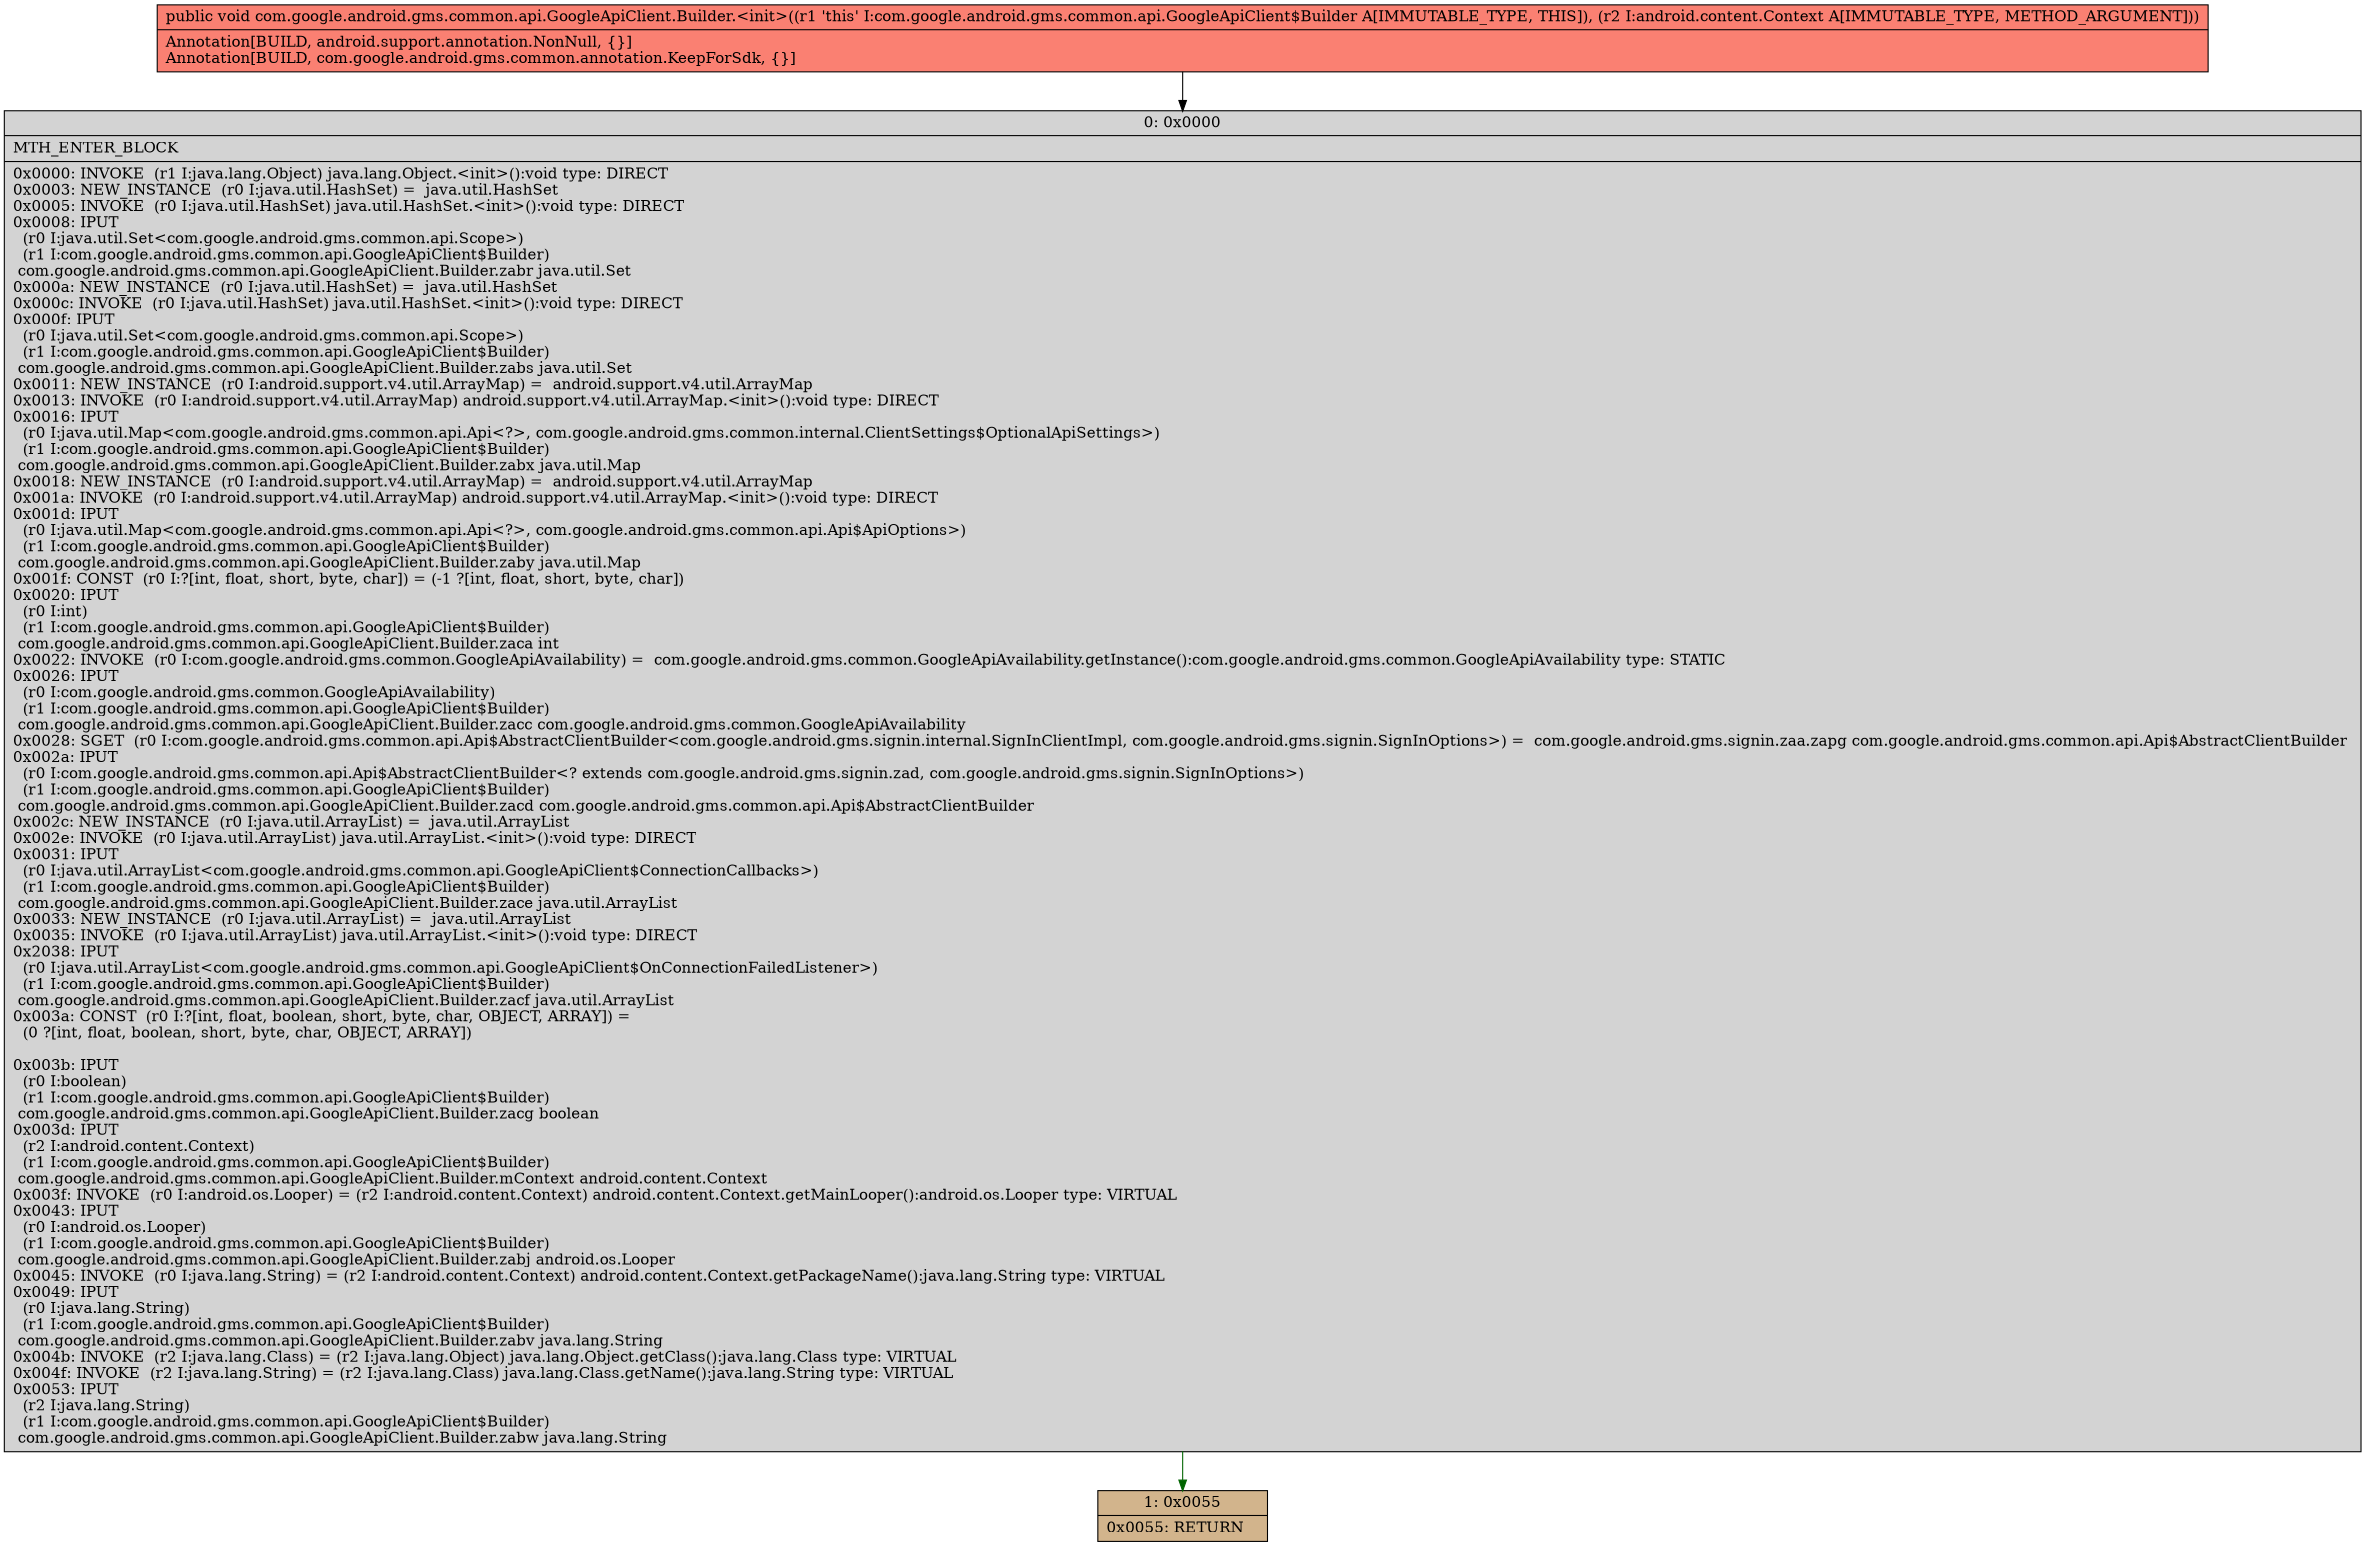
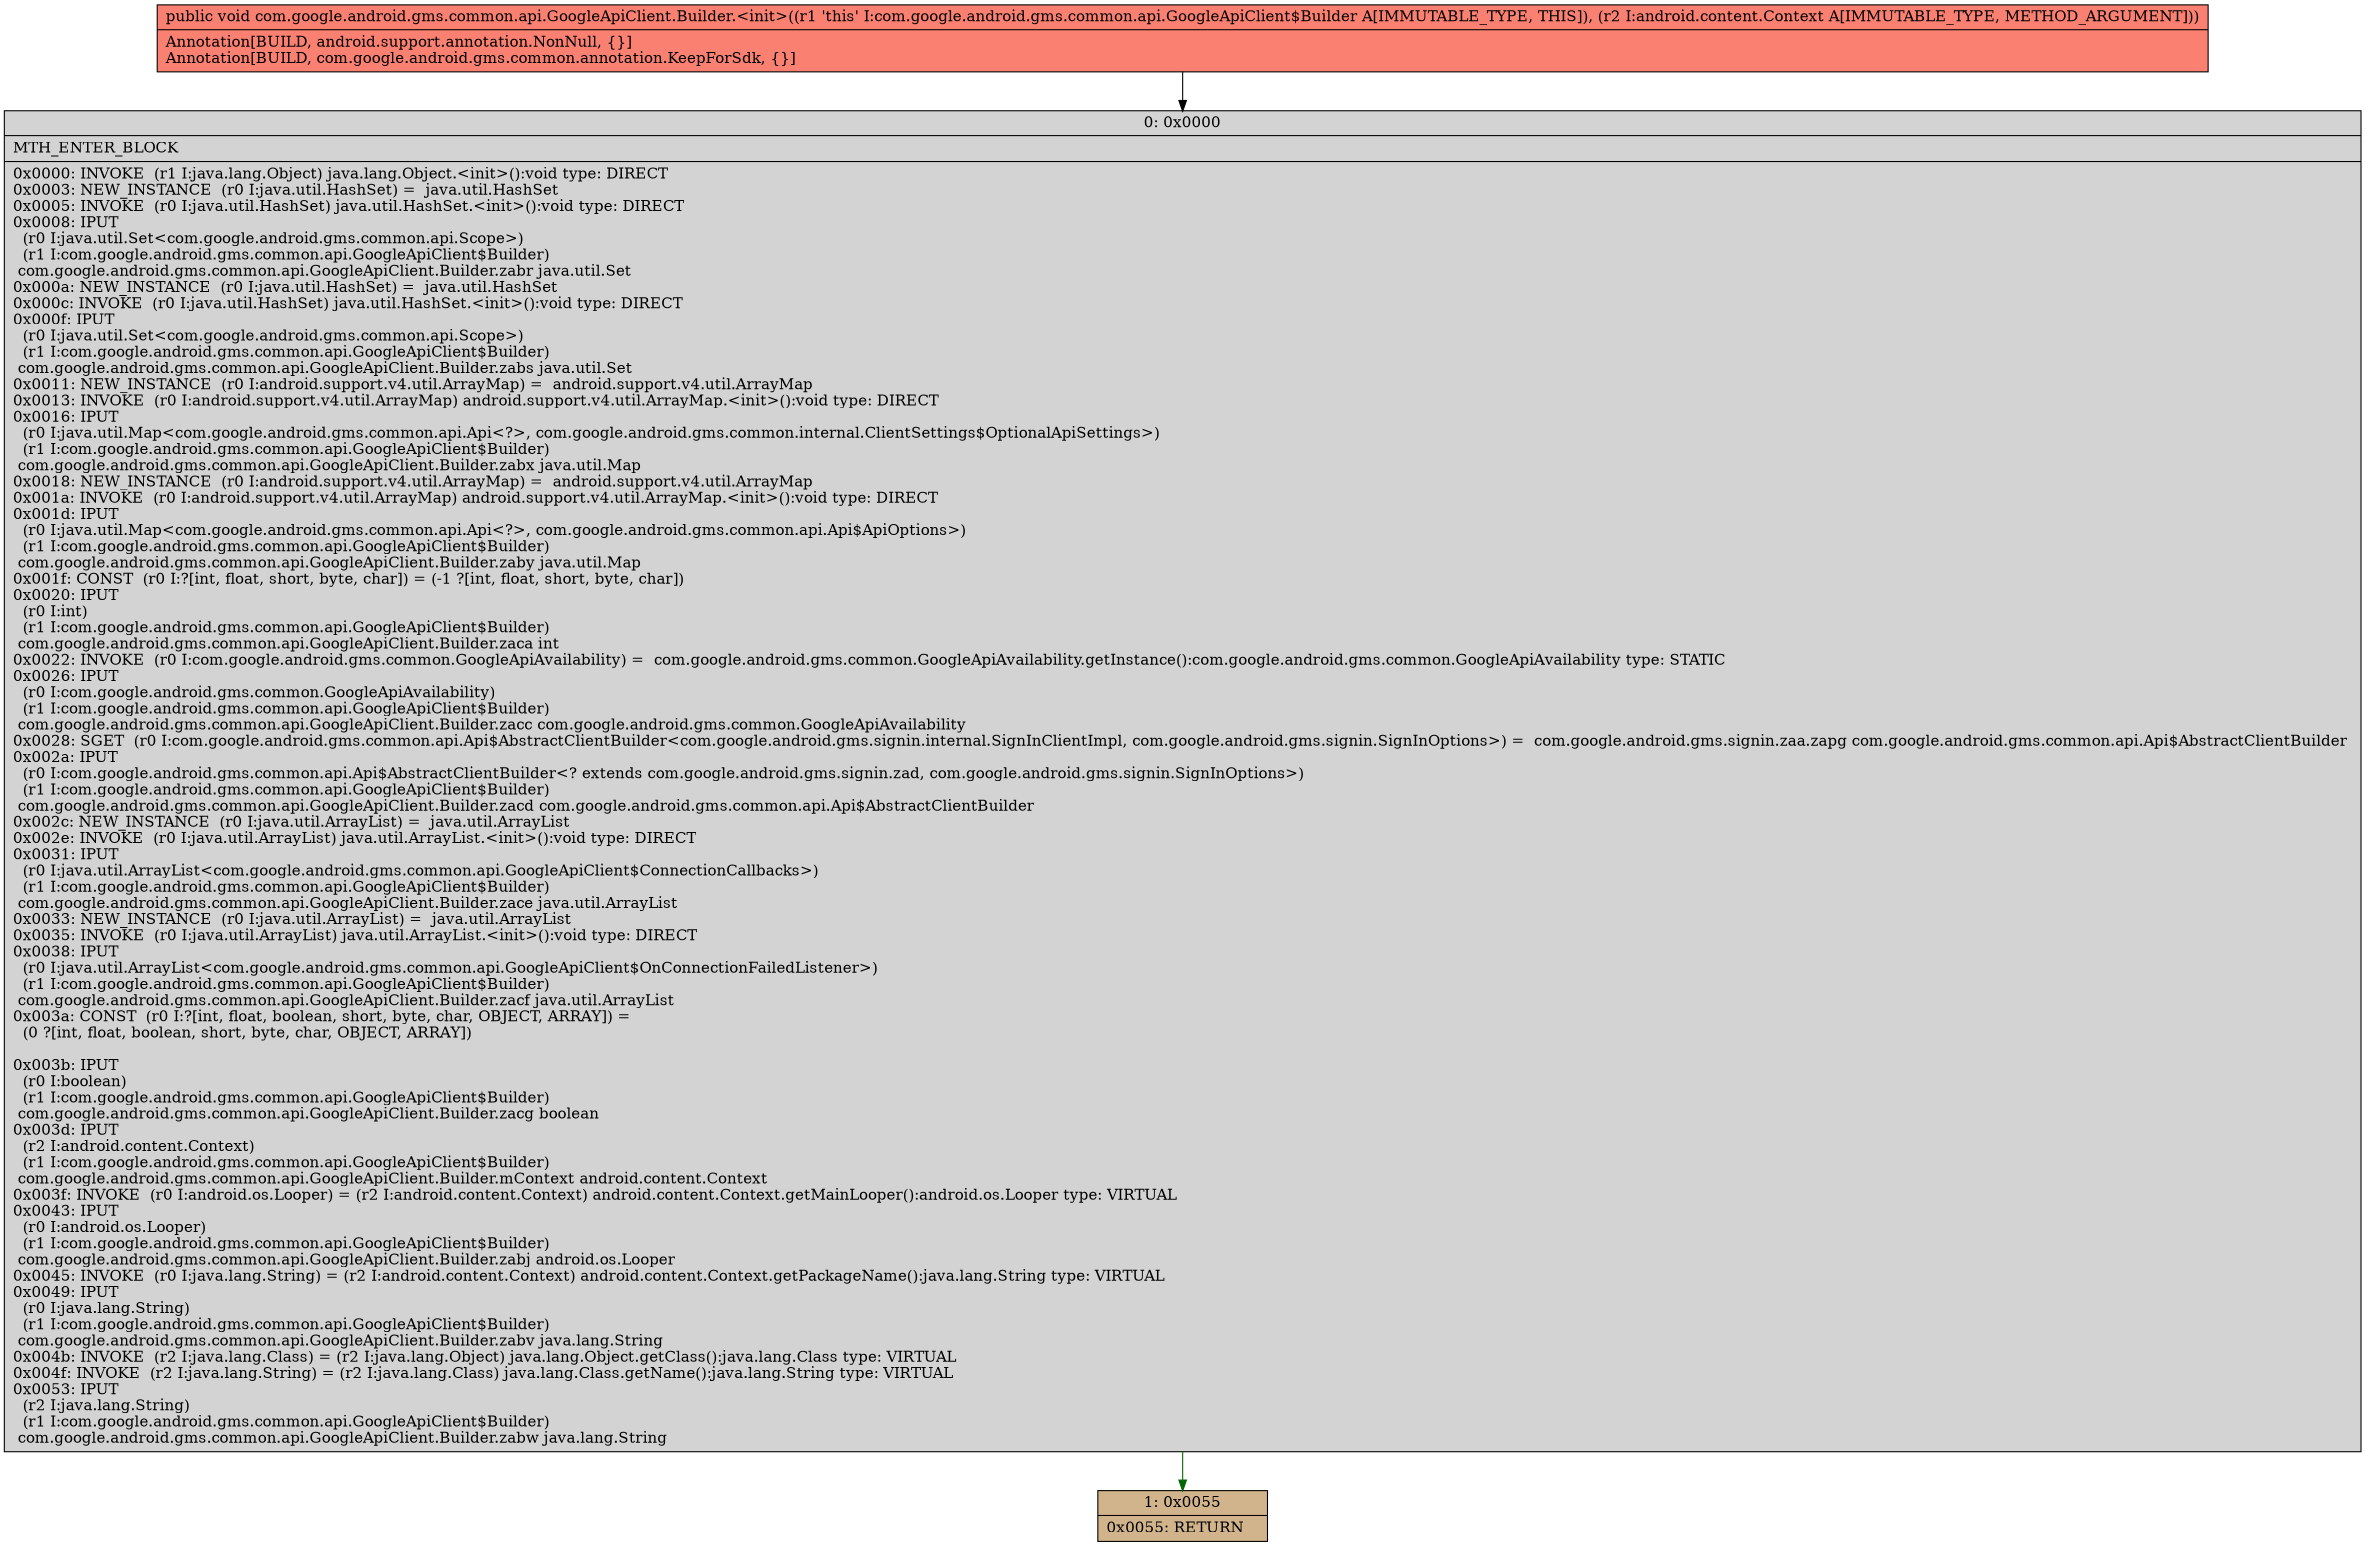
(71, 952) -> (71, 952)
